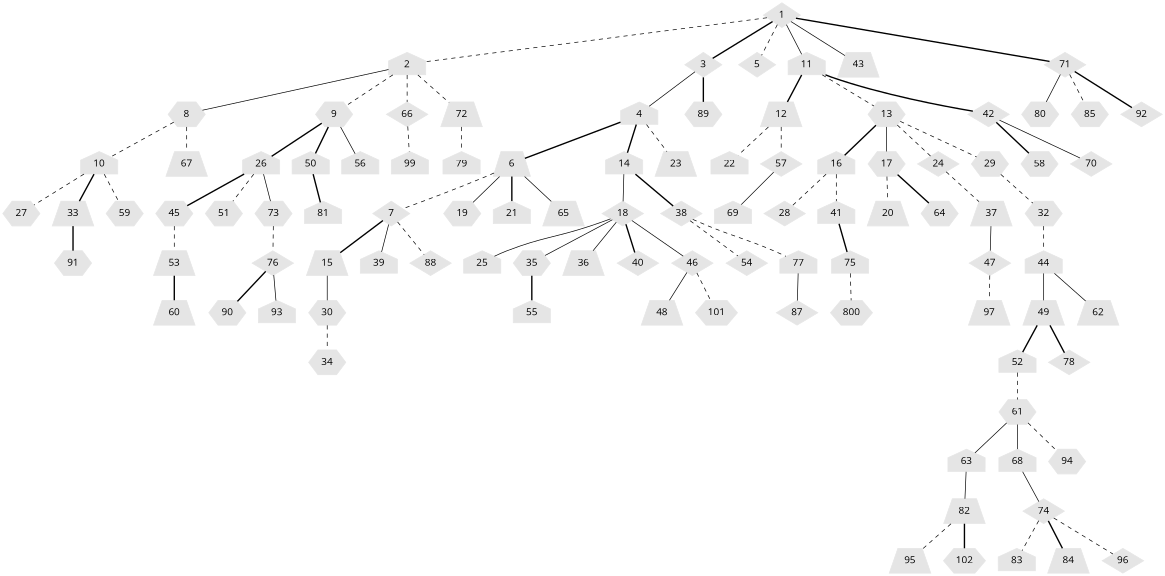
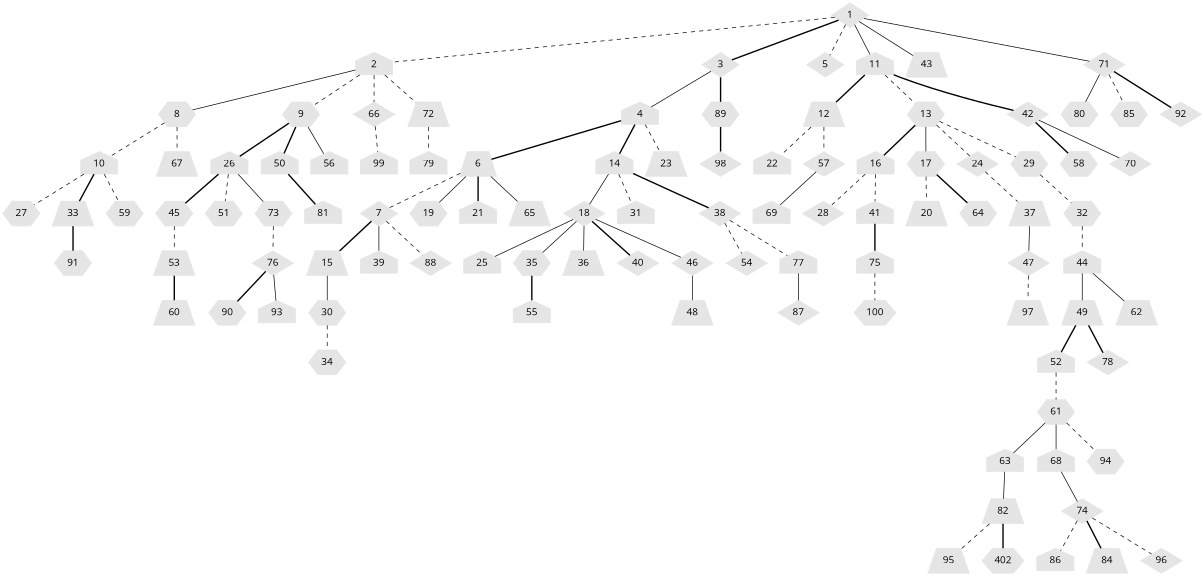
(923, 40) -> (977, 40)
none -> (721, 164)
none -> (636, 214)
(716, 313) -> none
(851, 313) -> (875, 313)
(964, 561) -> (1003, 561)
(1017, 561) -> (1055, 561)
